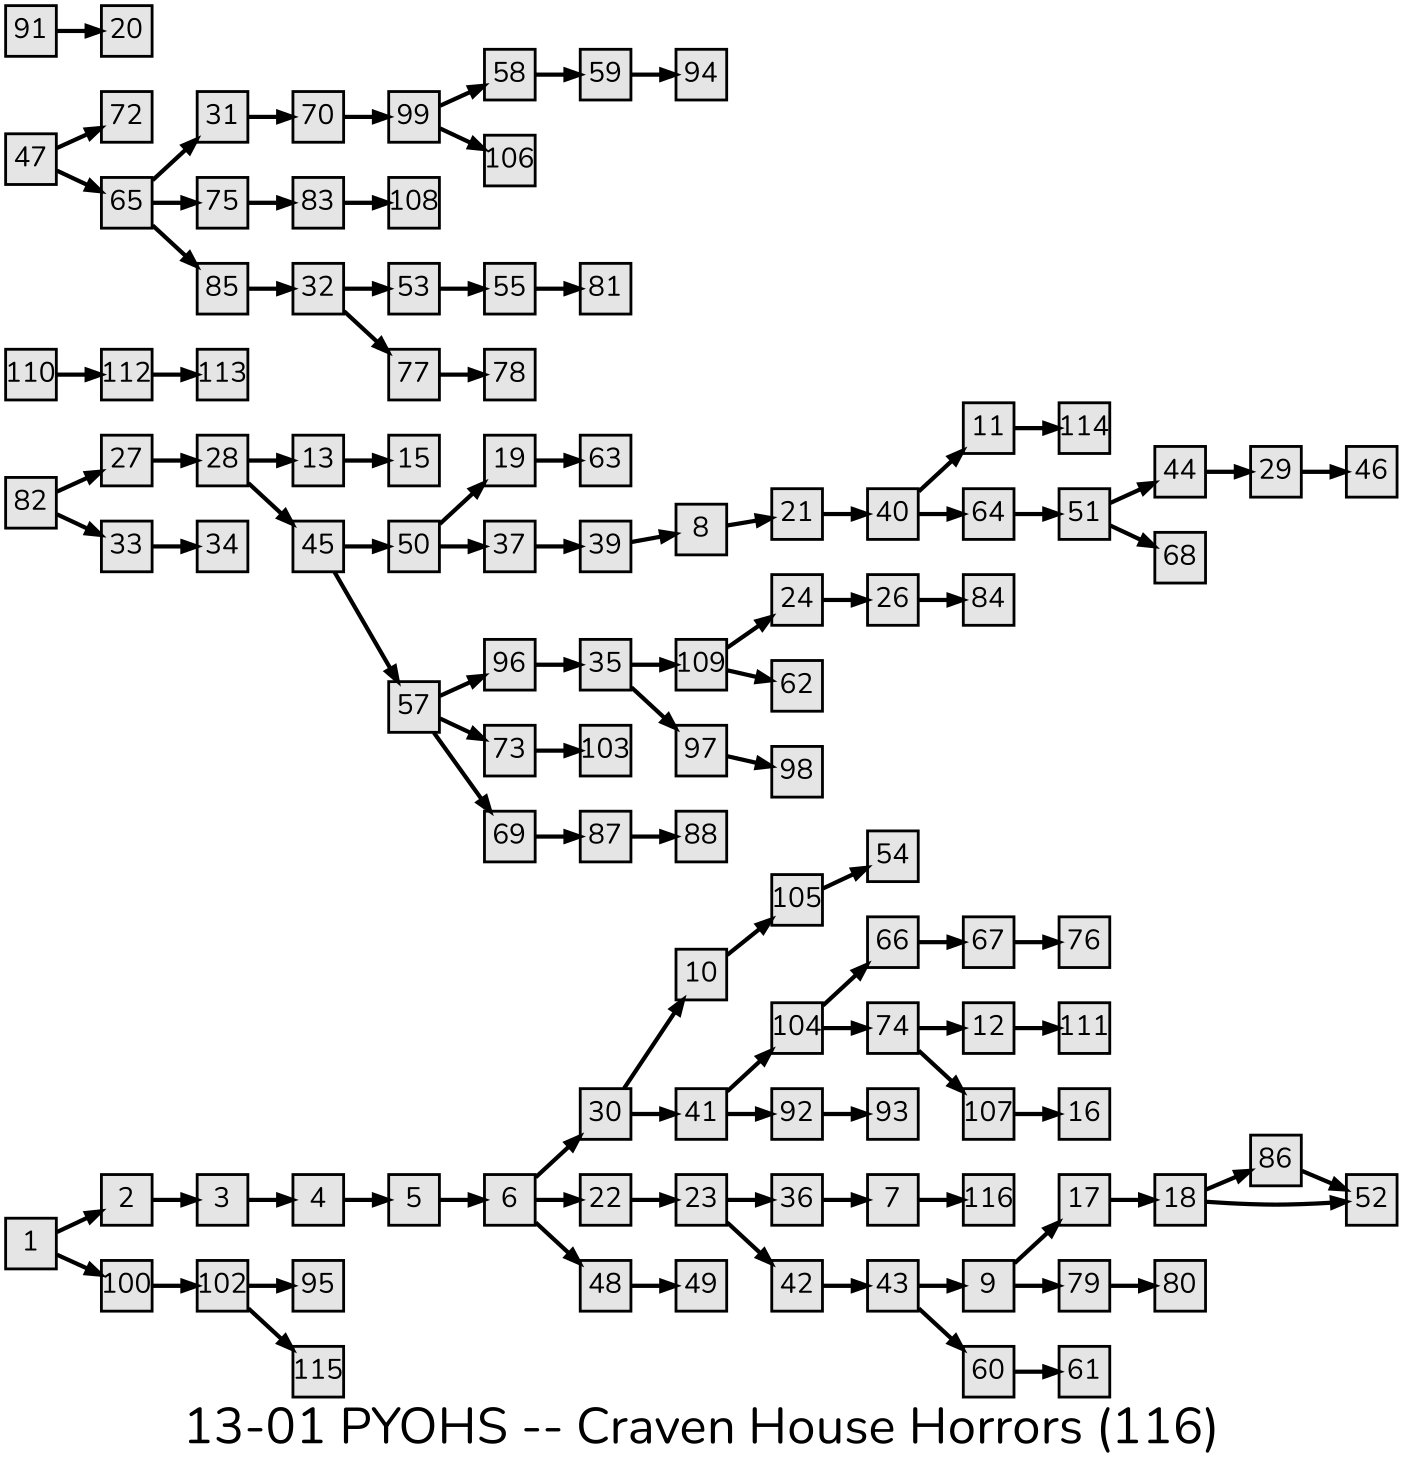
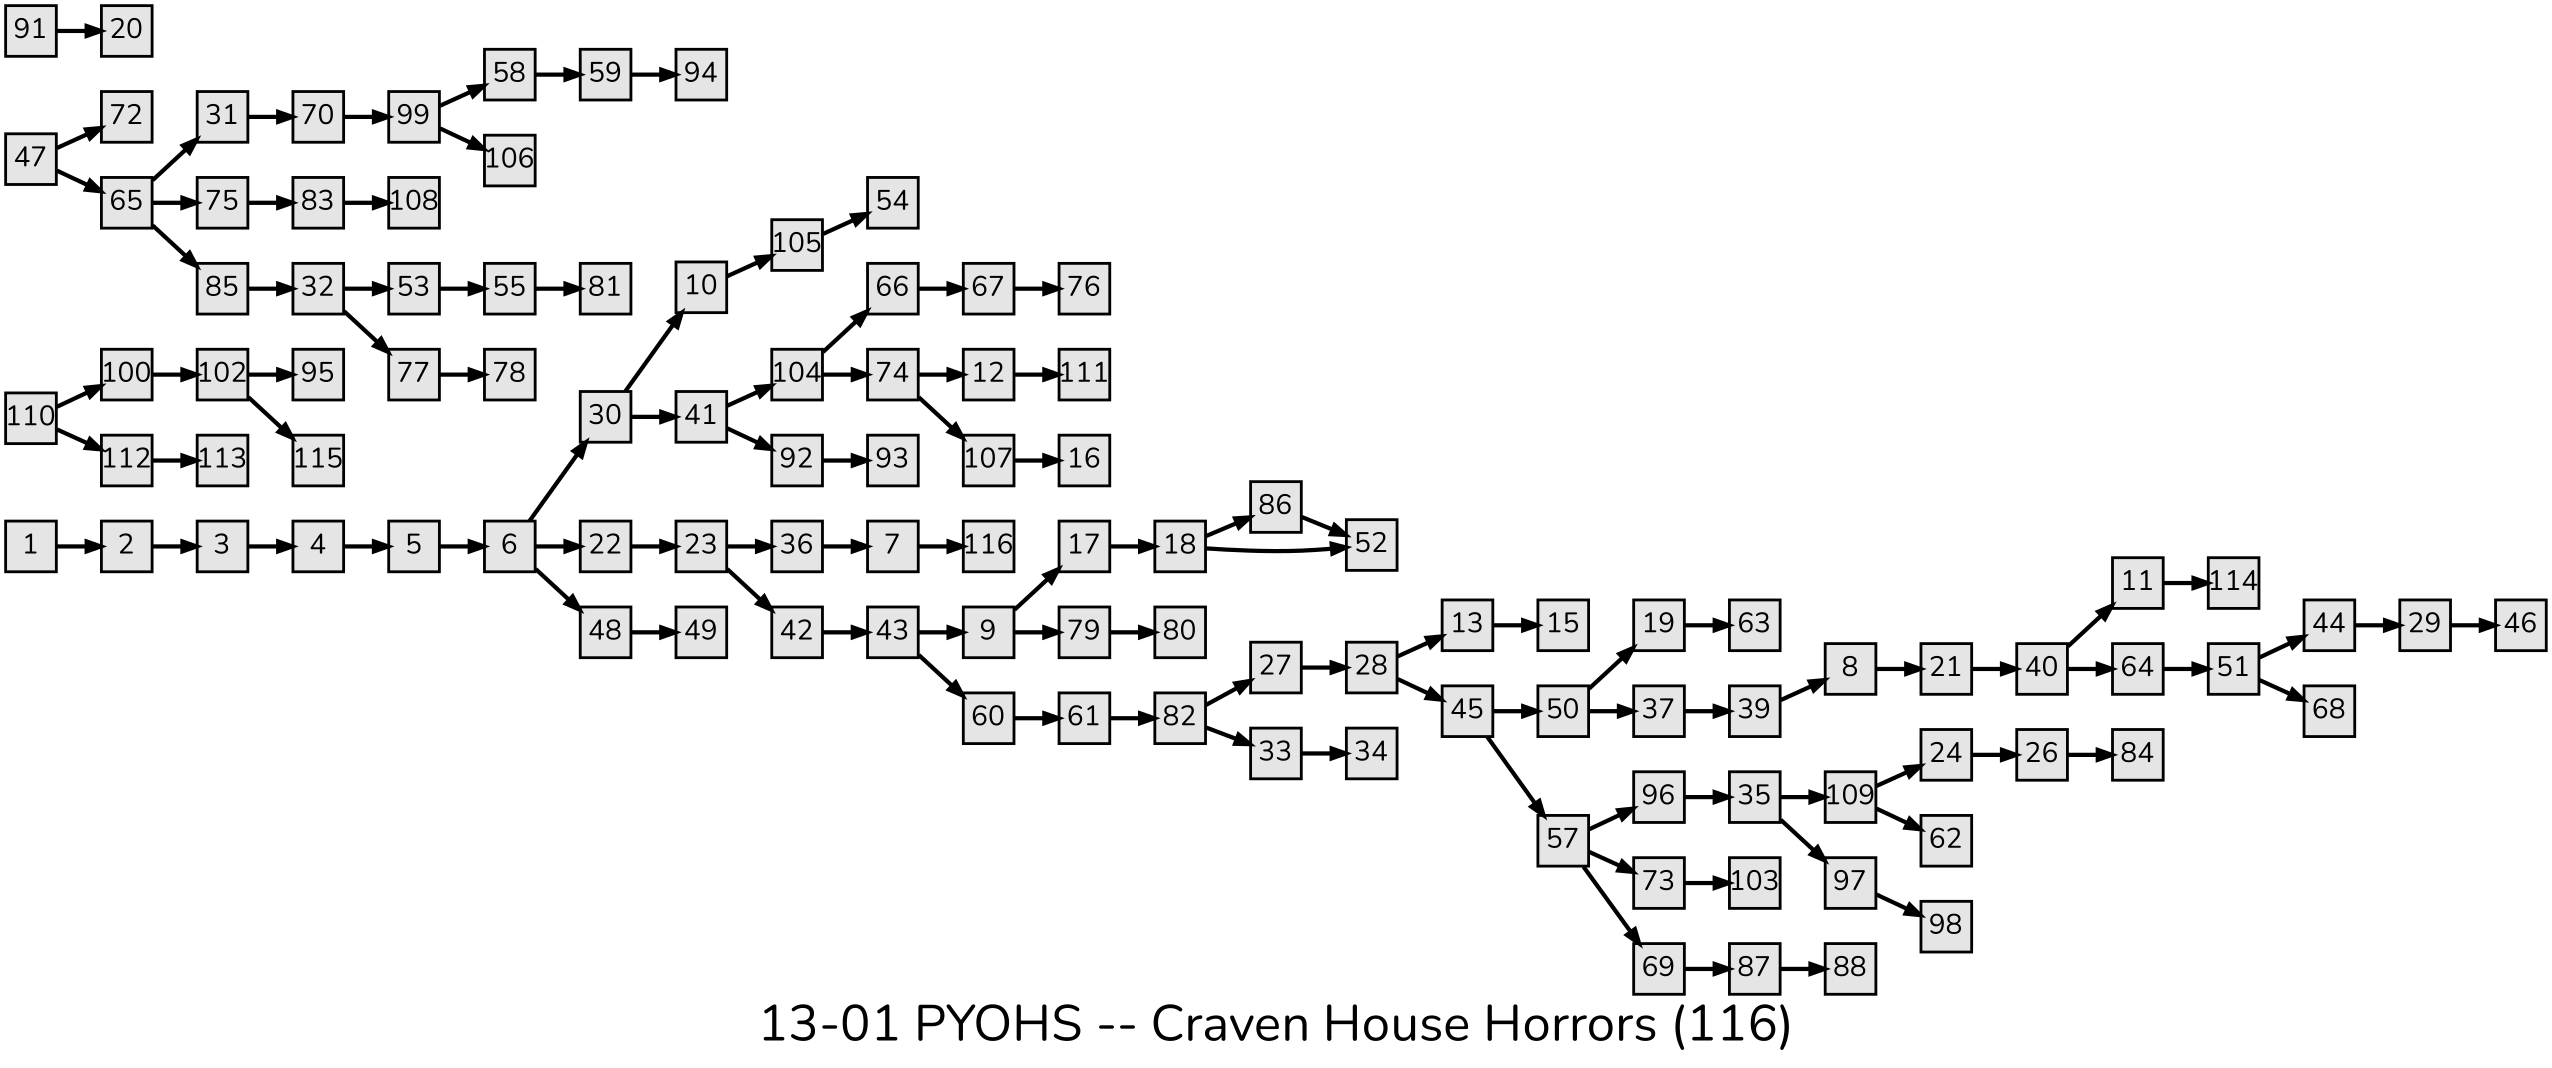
none -> (1125, 718)
(72, 1262) -> (72, 399)
